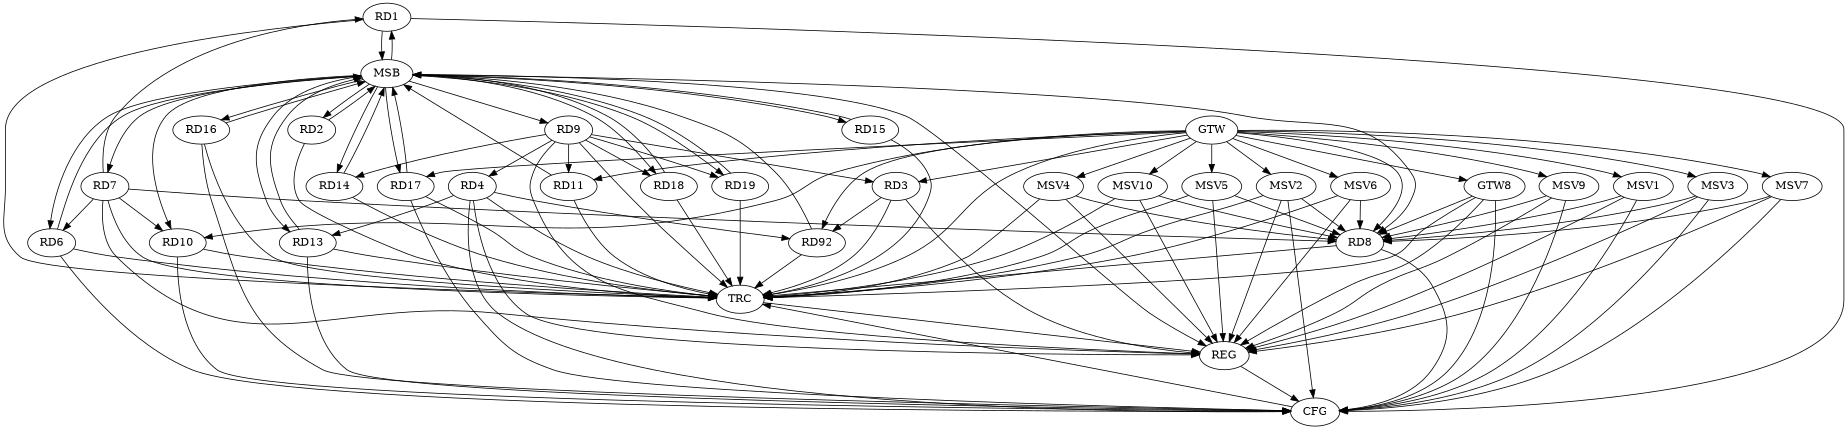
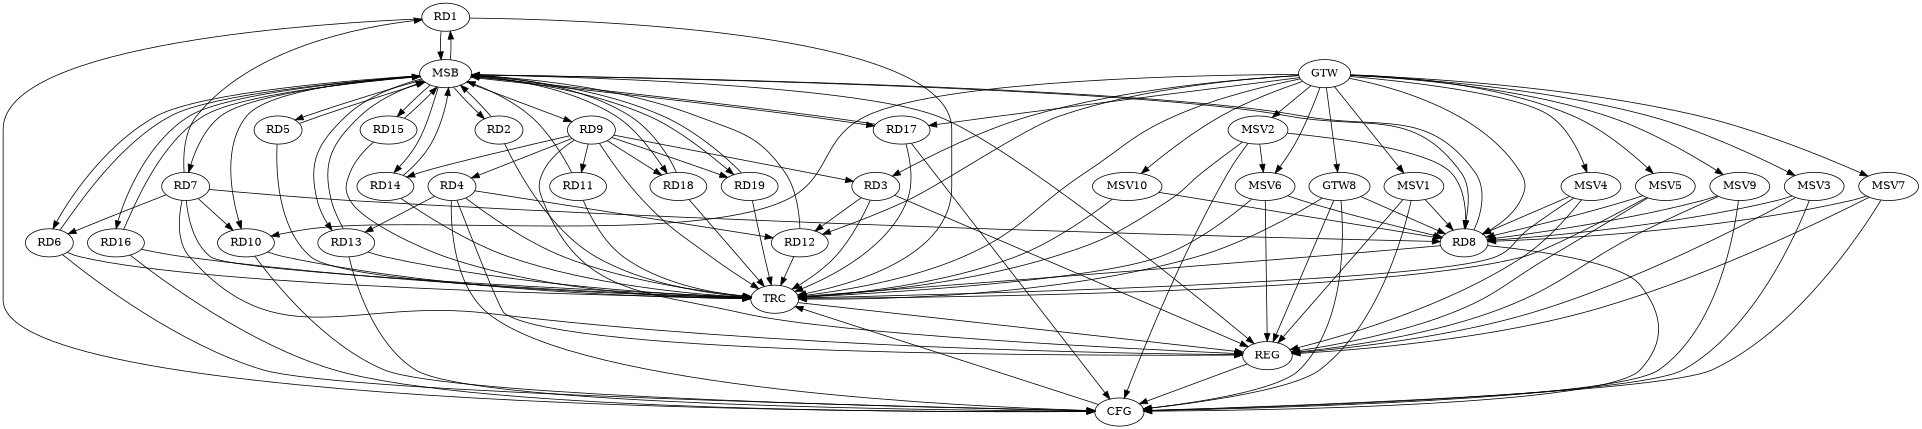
none -> (1016, 91)
none -> (278, 130)
(893, 146) -> none
(817, 243) -> (800, 243)
(1257, 267) -> (1261, 154)
(1177, 268) -> none
